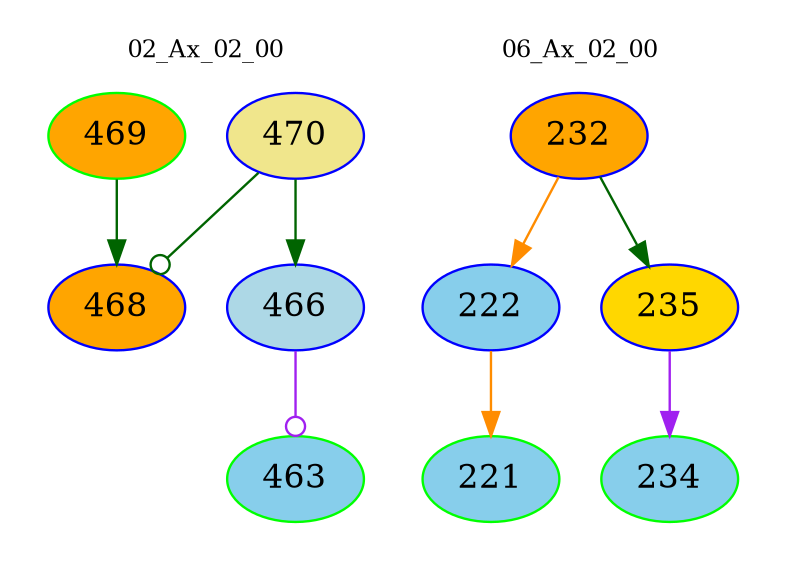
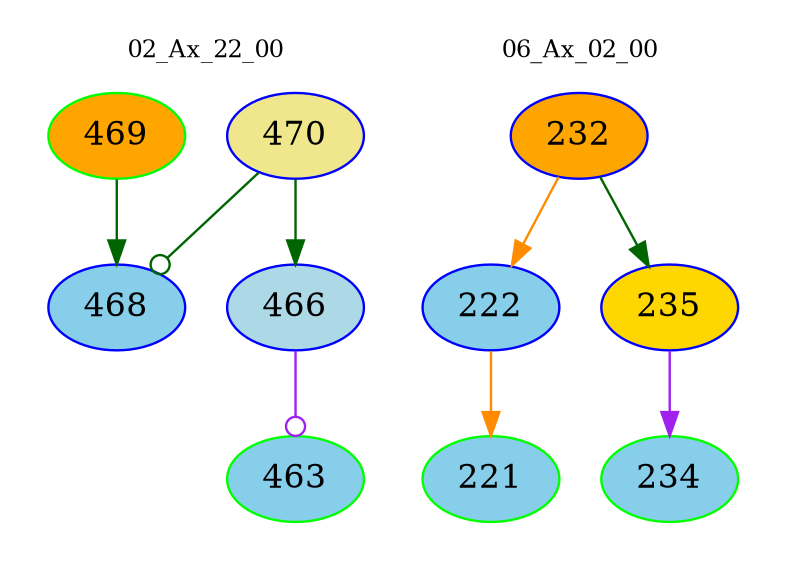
(206, 51) -> (206, 51)
(117, 307) -> (117, 307)
